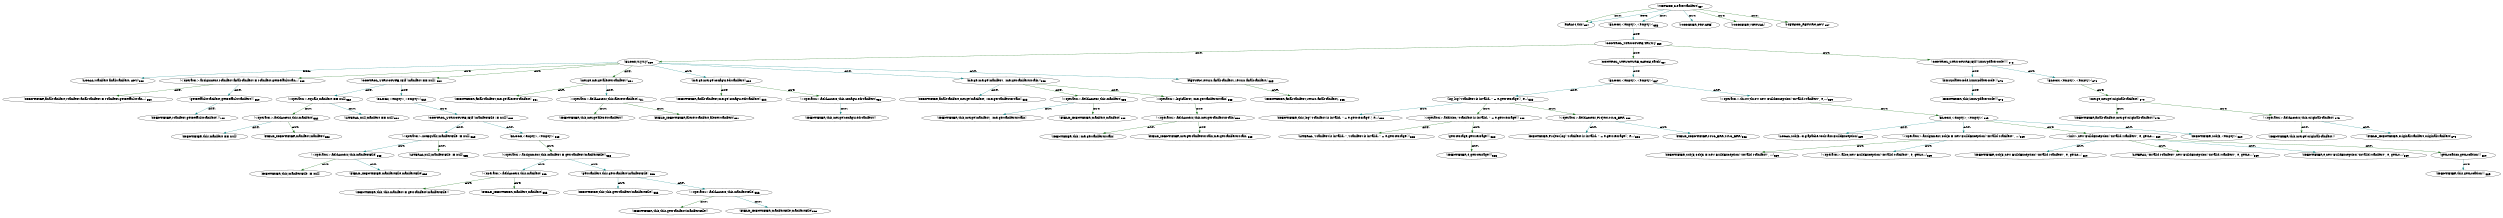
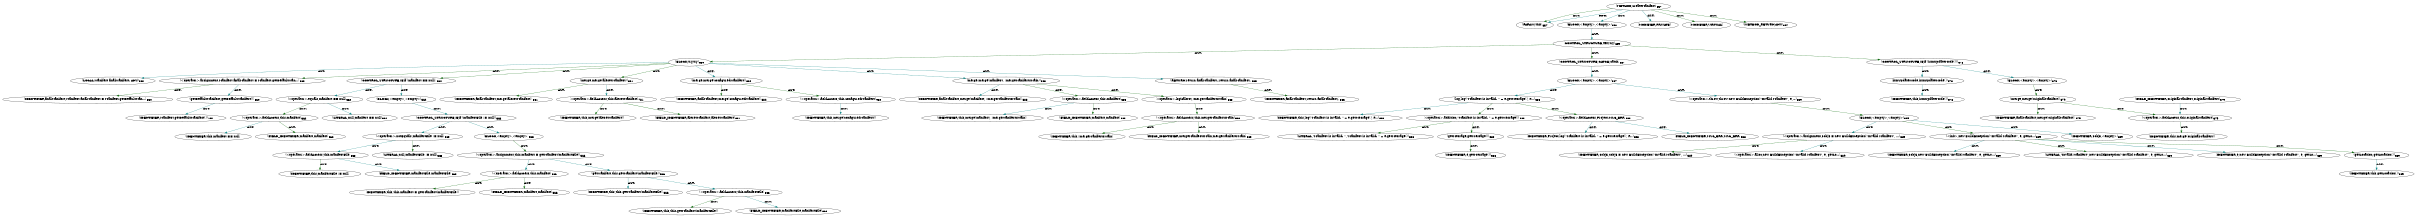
(307, 72) -> (322, 72)
(2355, 127) -> (2180, 108)
(1821, 137) -> none
